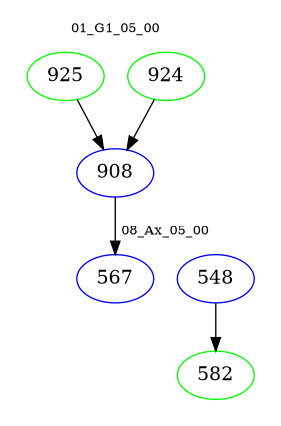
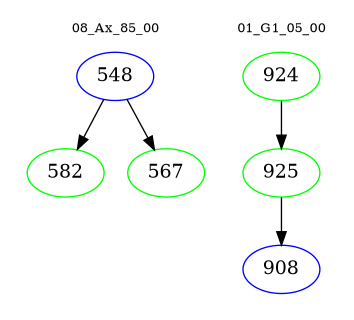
(144, 119) -> (281, 118)
(115, 227) -> (137, 119)
(166, 231) -> (116, 29)
(115, 279) -> (166, 173)
